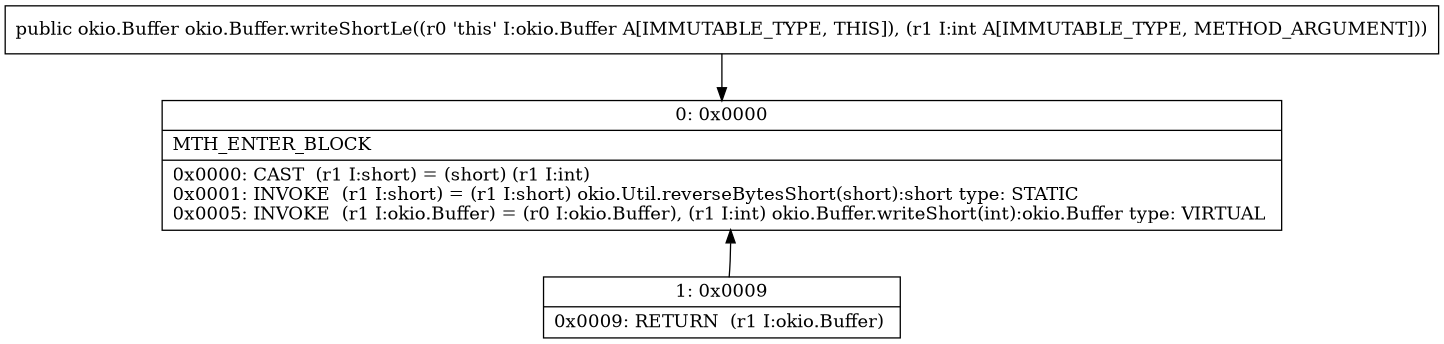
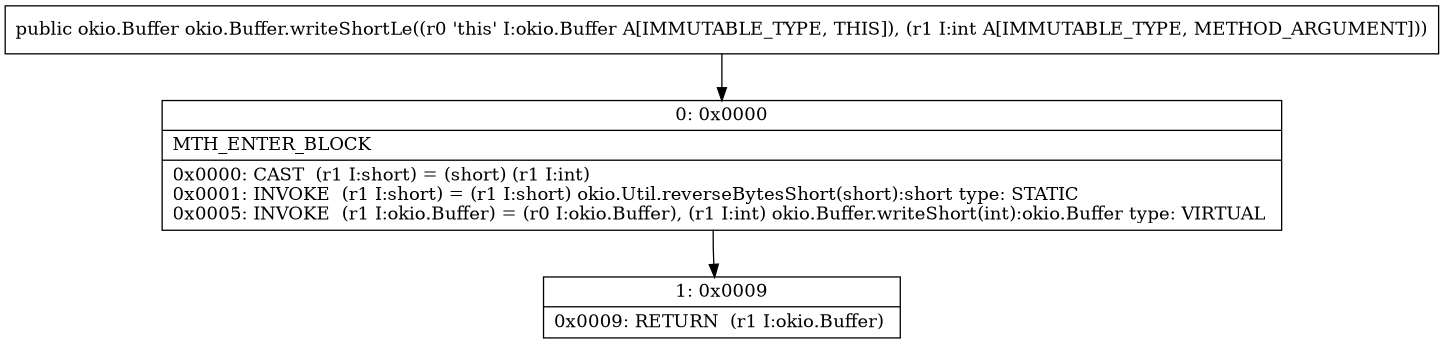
(730, 260) -> (713, 247)
